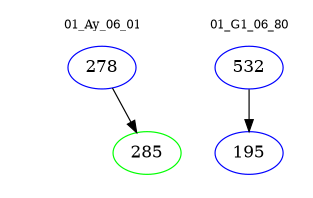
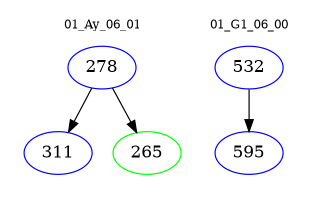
(250, 26) -> (250, 26)
none -> (58, 153)
(147, 153) -> (147, 153)
(249, 153) -> (249, 153)
